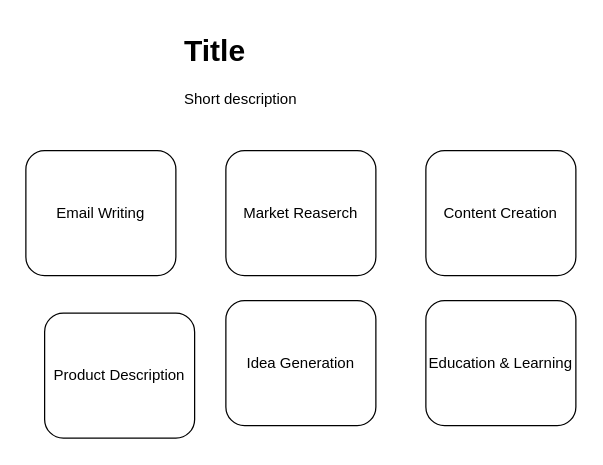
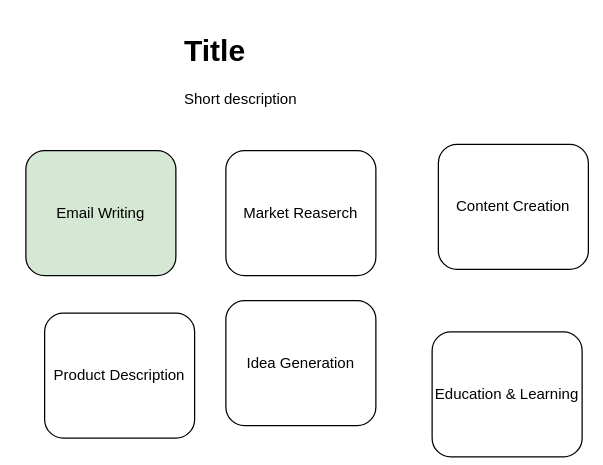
(101, 213) -> (101, 213)
(501, 213) -> (513, 207)
(501, 363) -> (507, 394)
